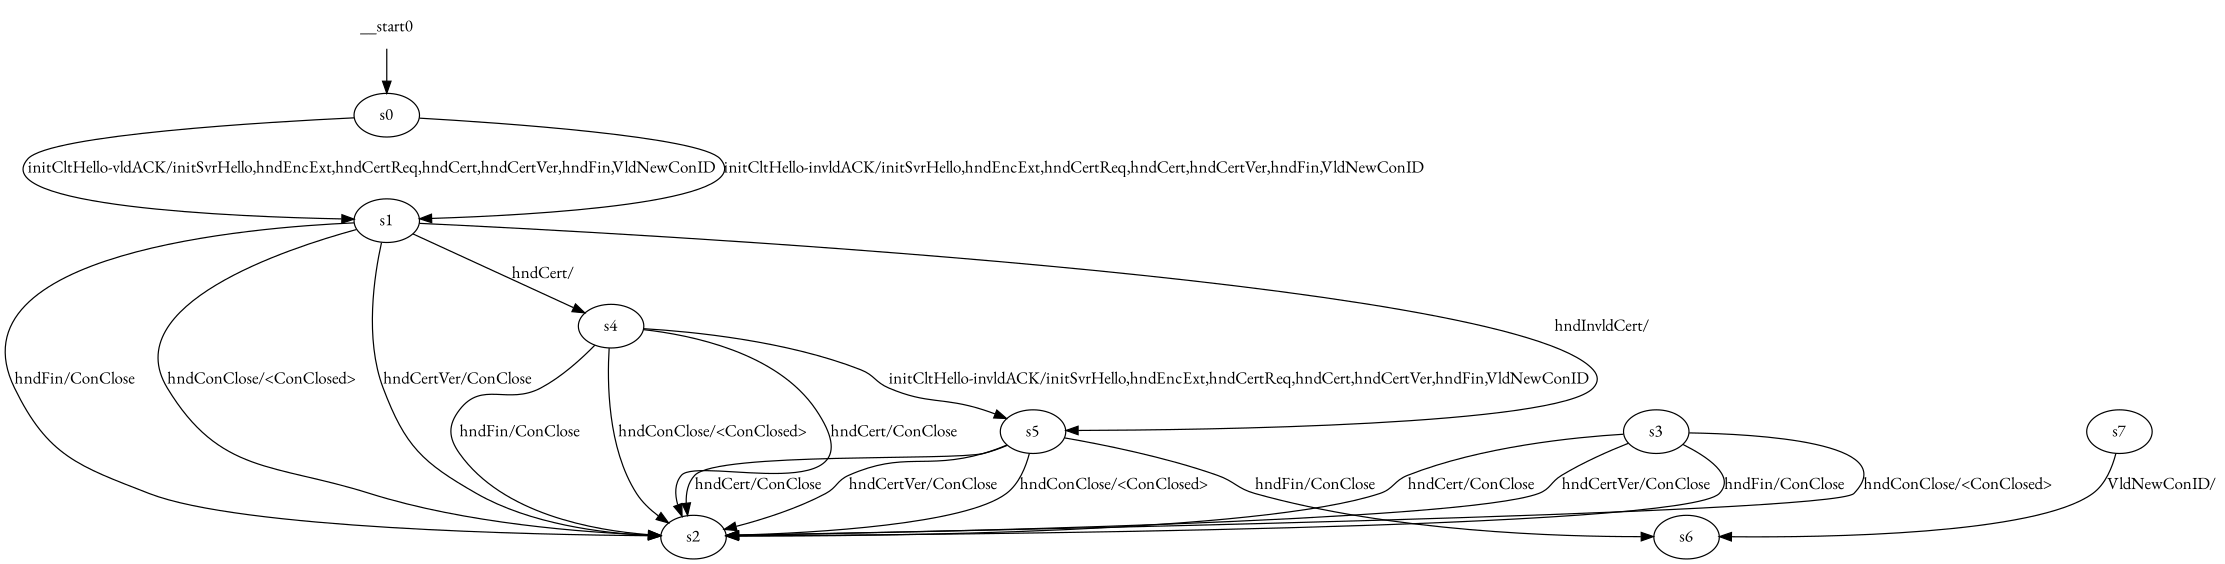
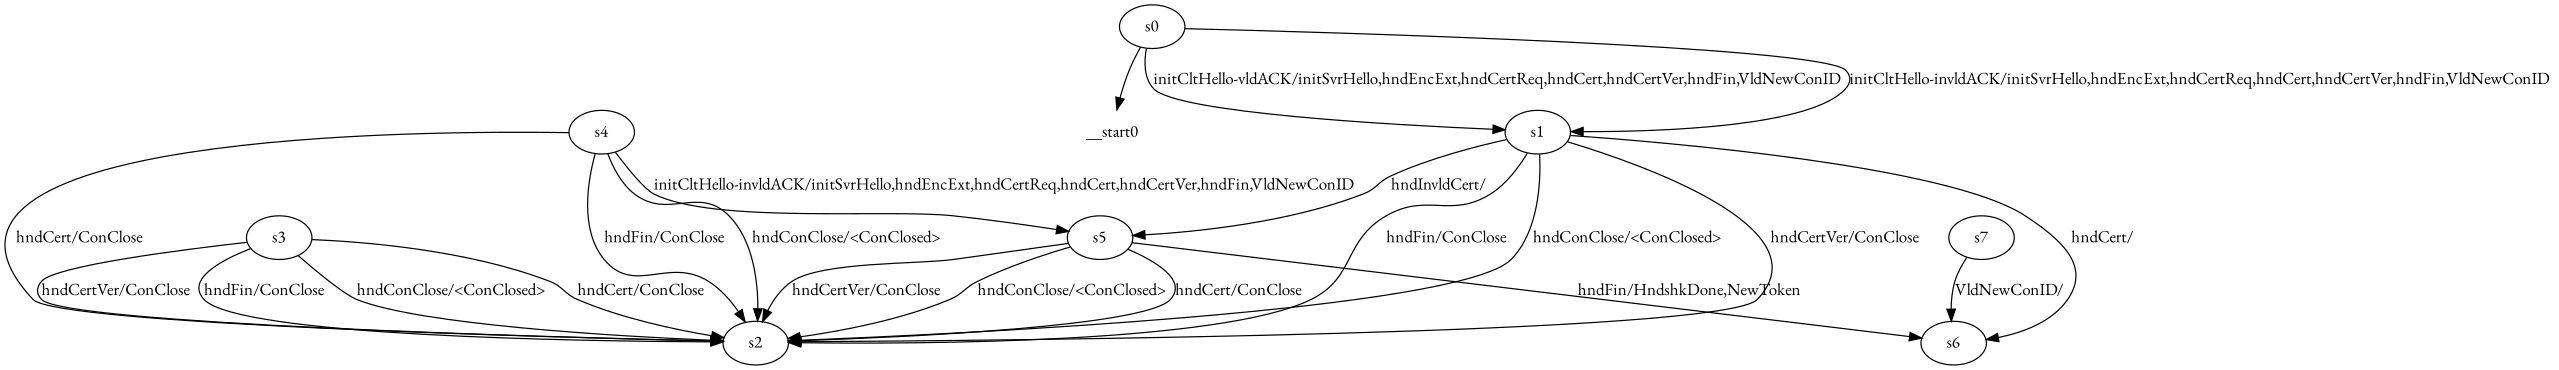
(387, 65) -> (1129, 72)
(493, 271) -> (1894, 174)
(1317, 484) -> (1691, 290)
